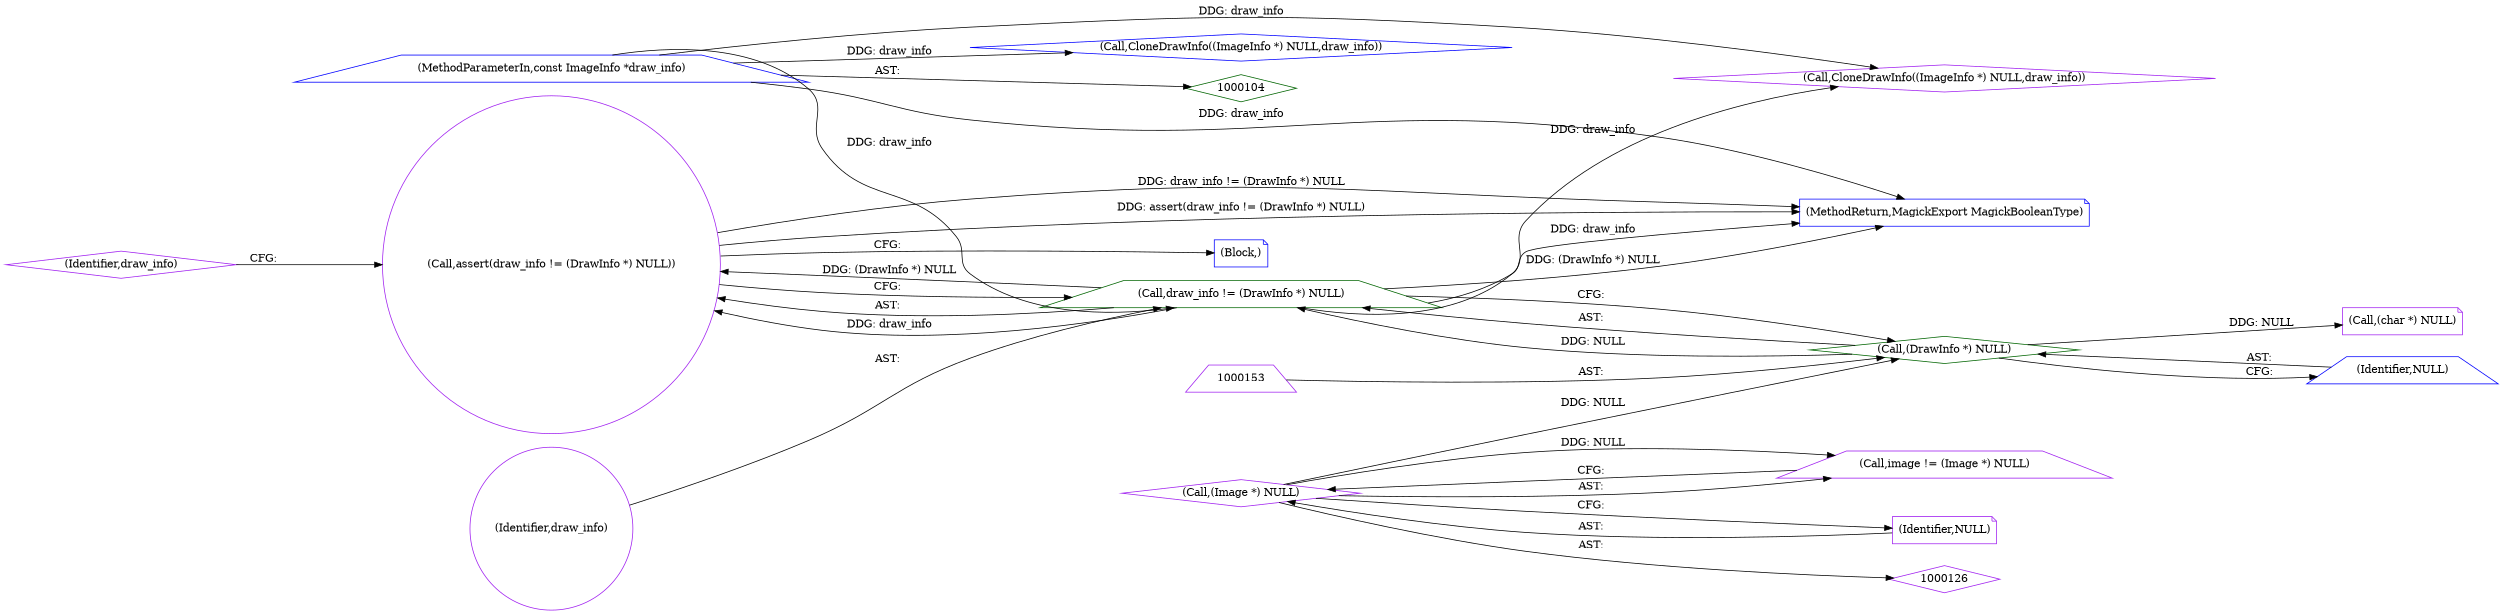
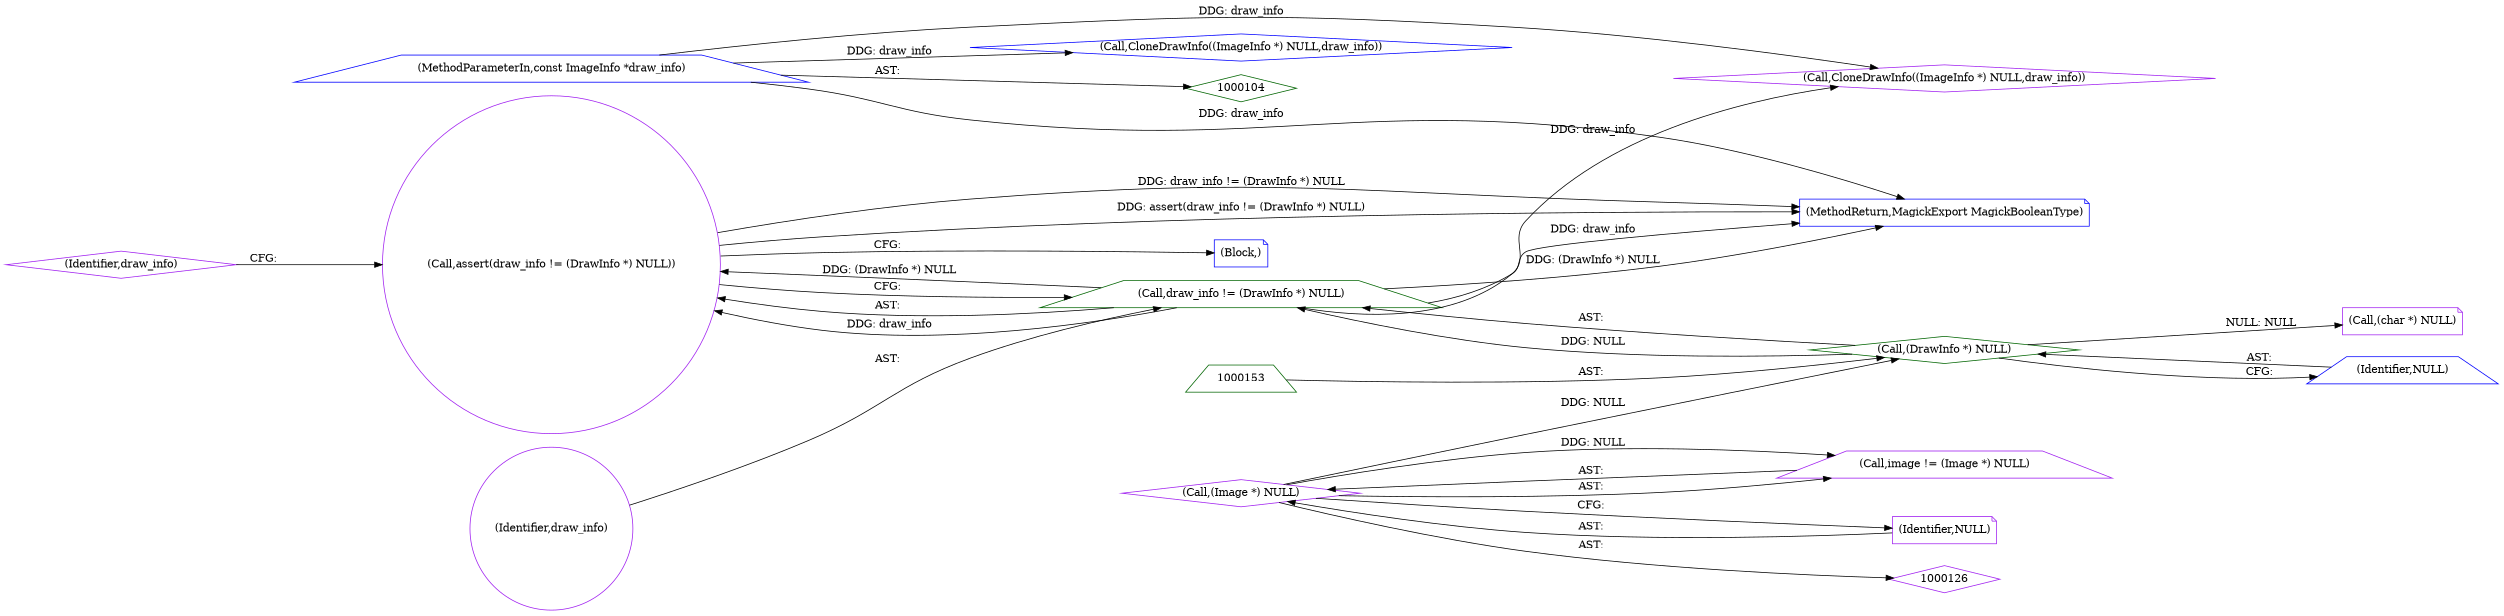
(877, 190) -> none
(1648, 308) -> none
(2261, 323) -> (2261, 323)
(1241, 379) -> (1241, 379)
(1593, 471) -> (1593, 471)
